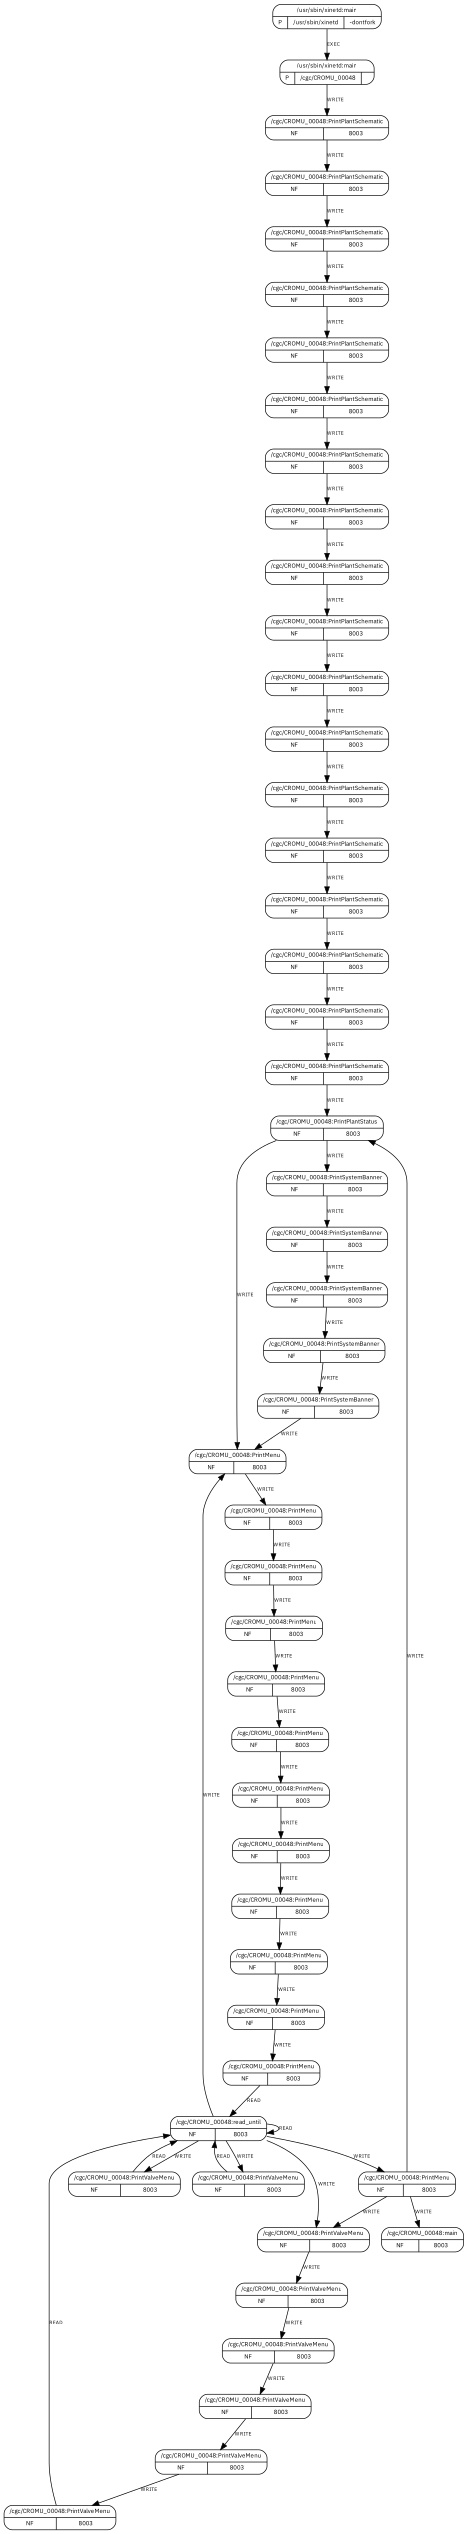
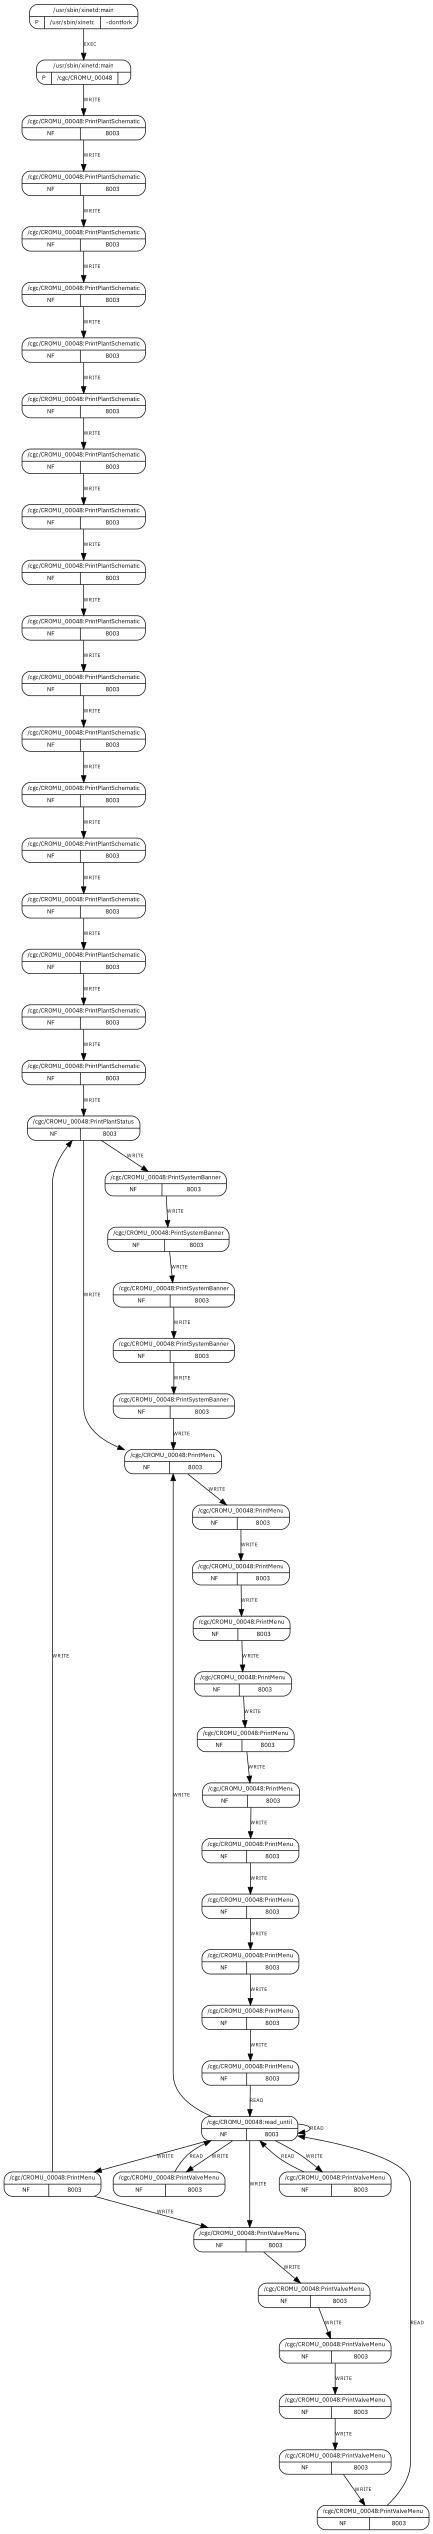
(423, 2240) -> none
